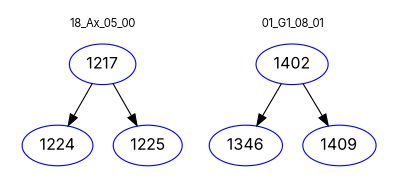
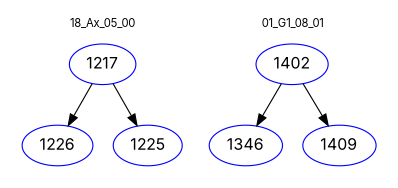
(58, 145) -> (58, 145)
